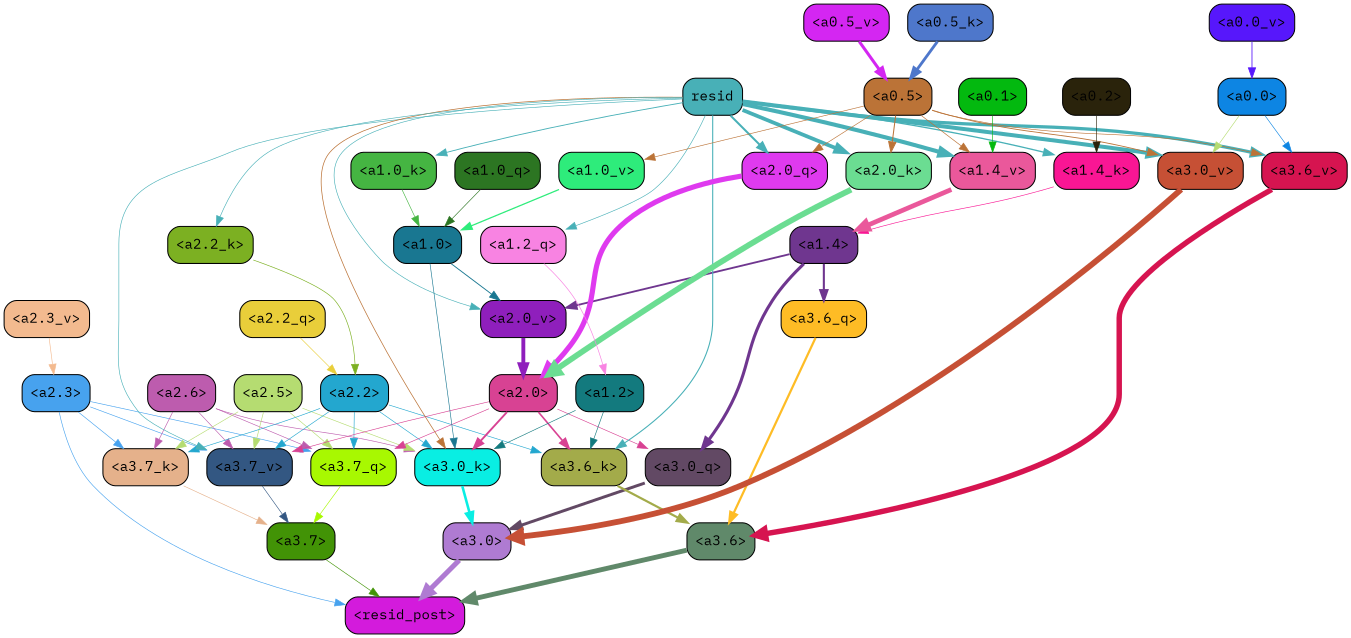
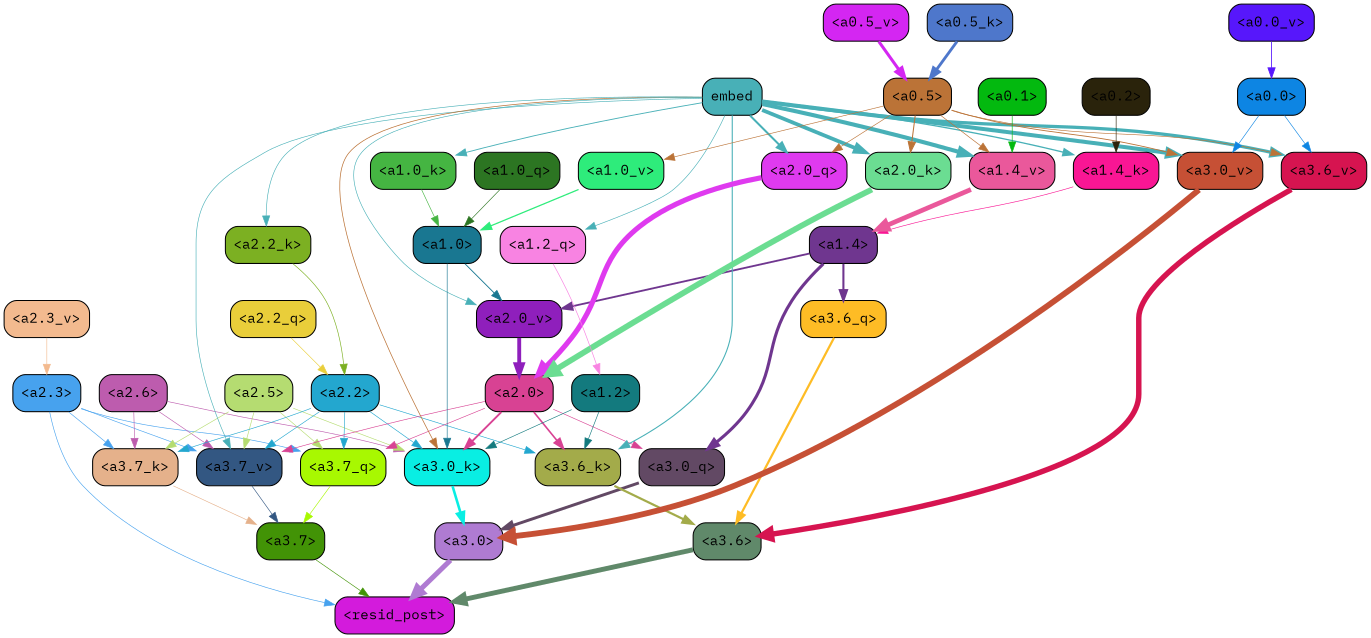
(713, 97) -> (732, 97)
(1229, 130) -> (1249, 130)
(272, 432) -> none
